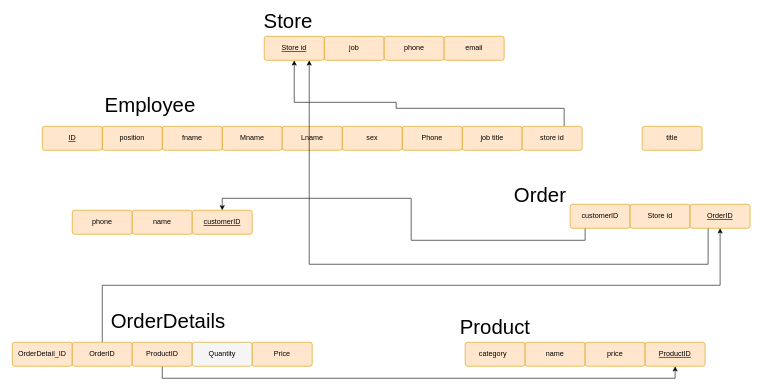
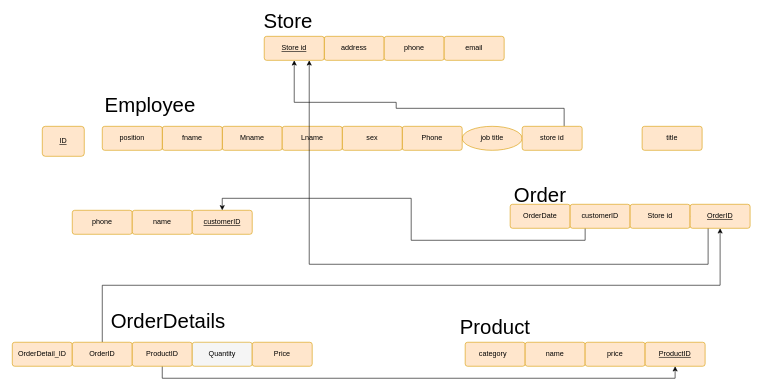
(354, 48) -> (354, 48)
(72, 138) -> (63, 141)
(492, 138) -> (492, 138)
none -> (540, 216)
